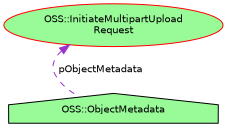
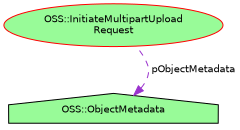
(57, 77) -> (148, 66)
